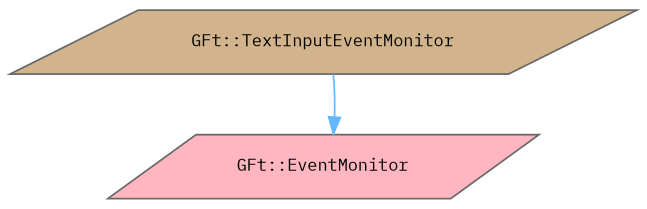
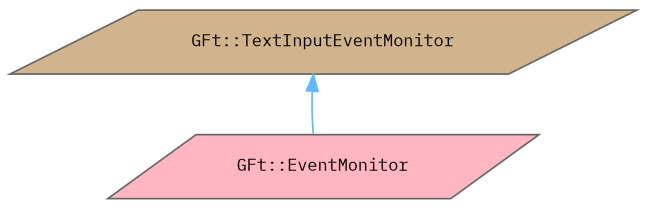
(335, 96) -> (312, 113)
